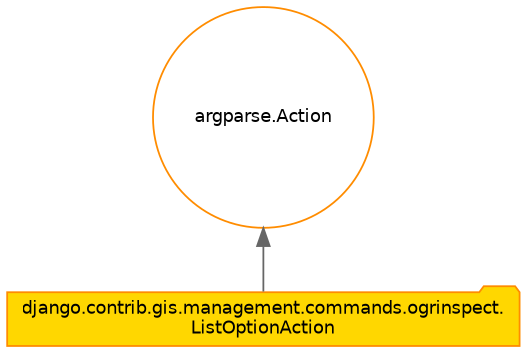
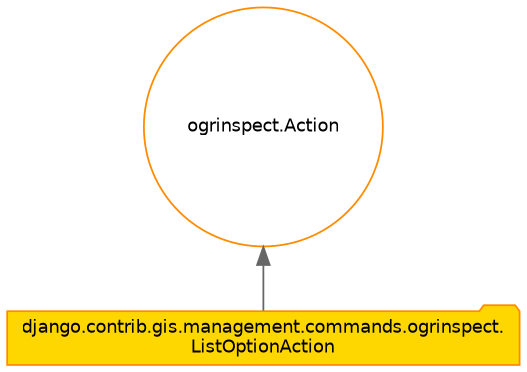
(263, 117) -> (263, 127)
